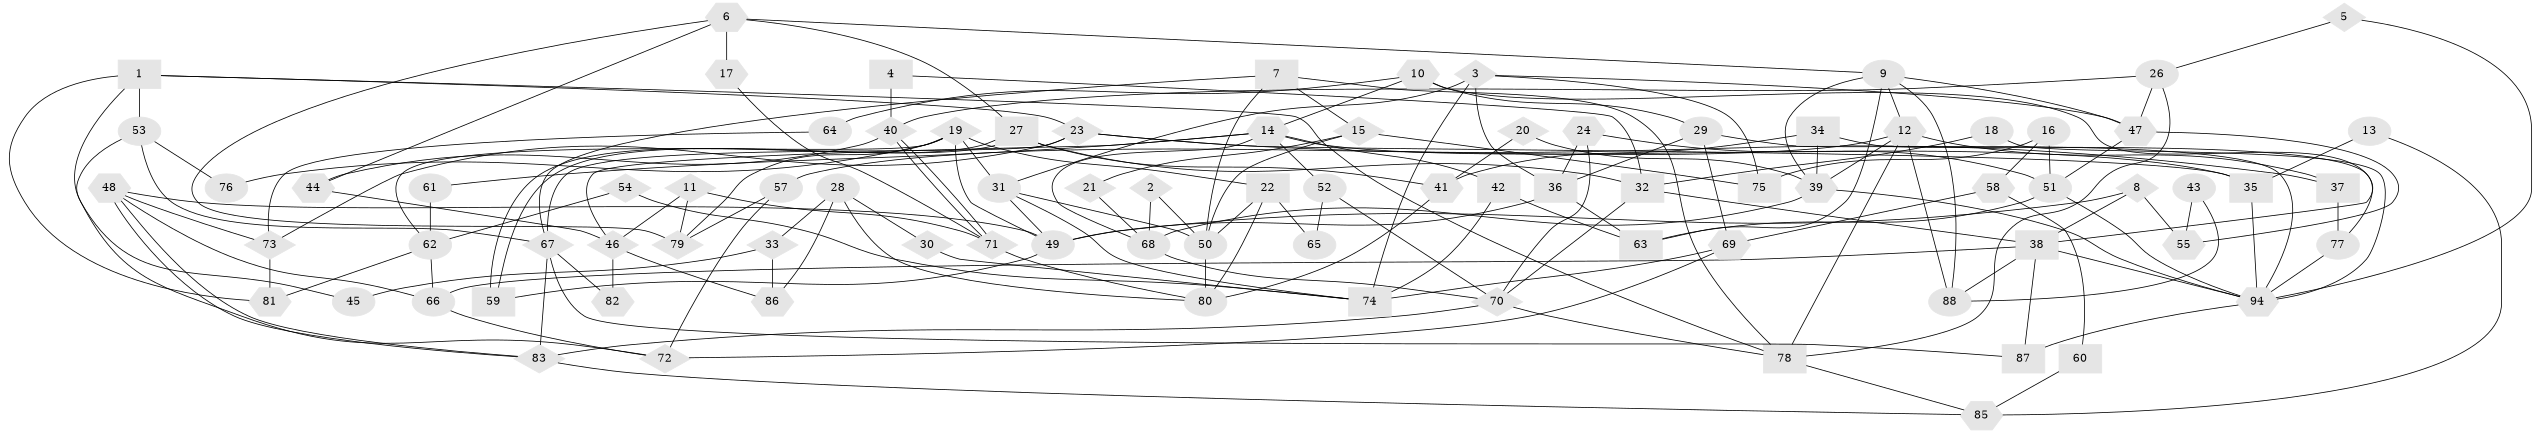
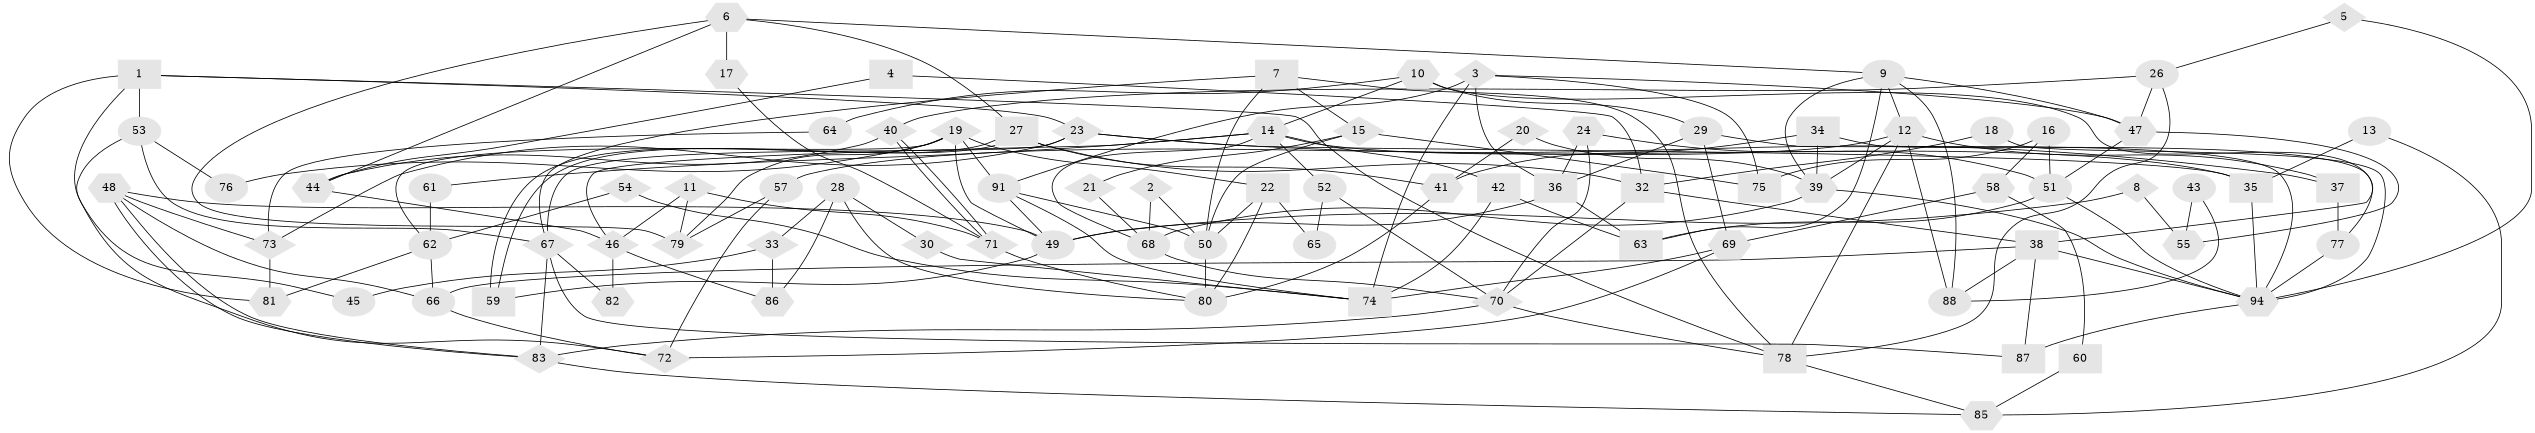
(891, 103) -> (599, 129)
(999, 188) -> (999, 188)
(2089, 216) -> none
